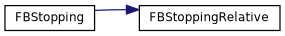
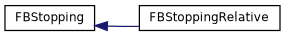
(111, 10) -> (123, 26)
